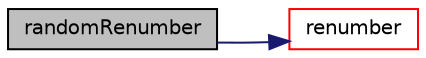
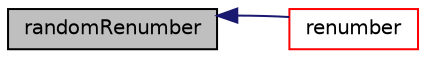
(243, 43) -> (263, 16)
